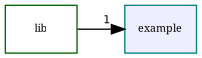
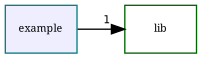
(94, 29) -> (94, 29)
